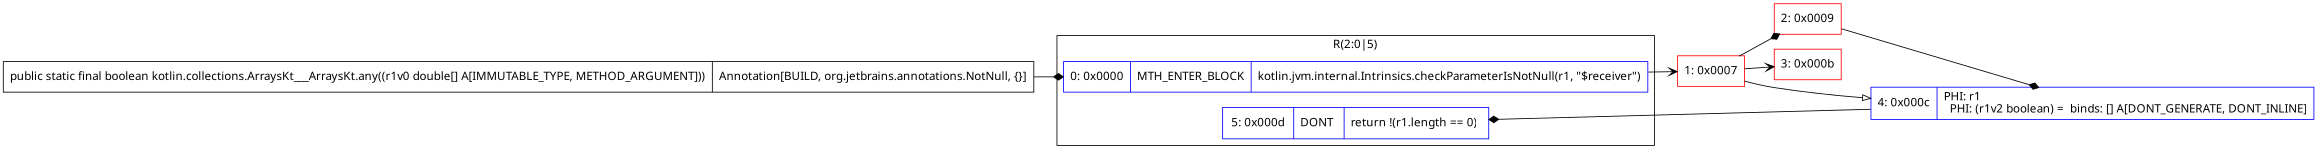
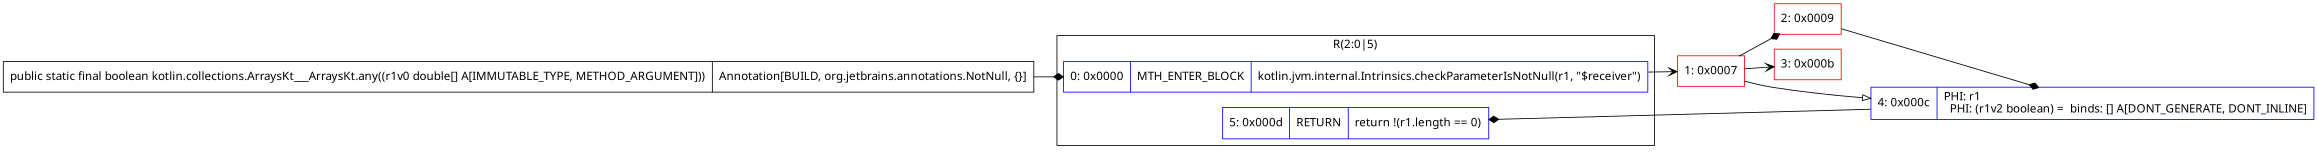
(1317, 123) -> (1319, 123)
